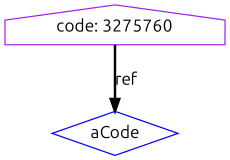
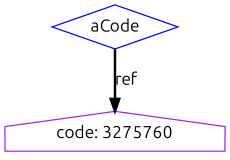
(115, 72) -> (115, 74)
